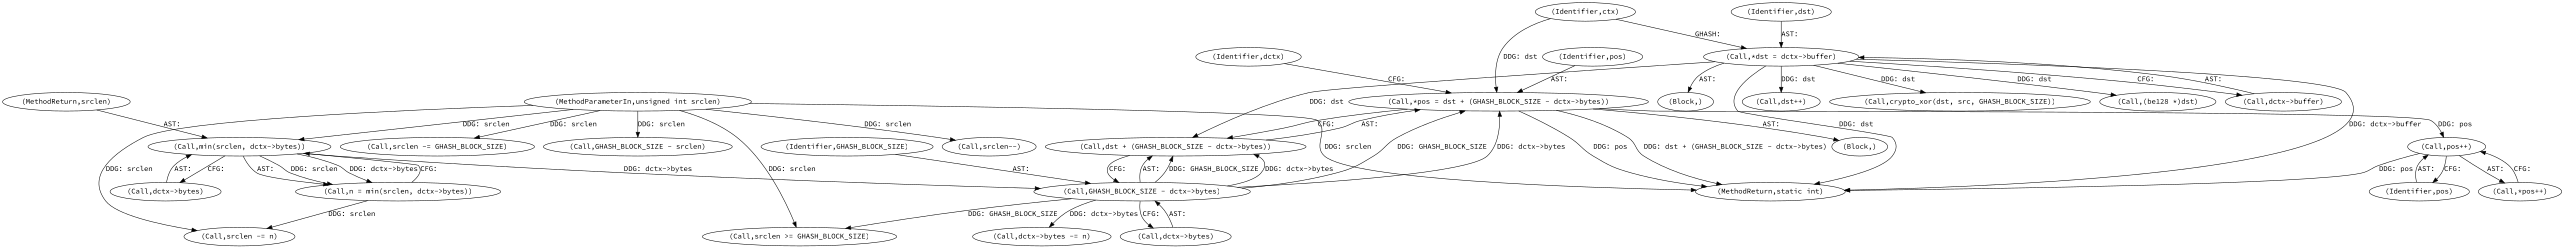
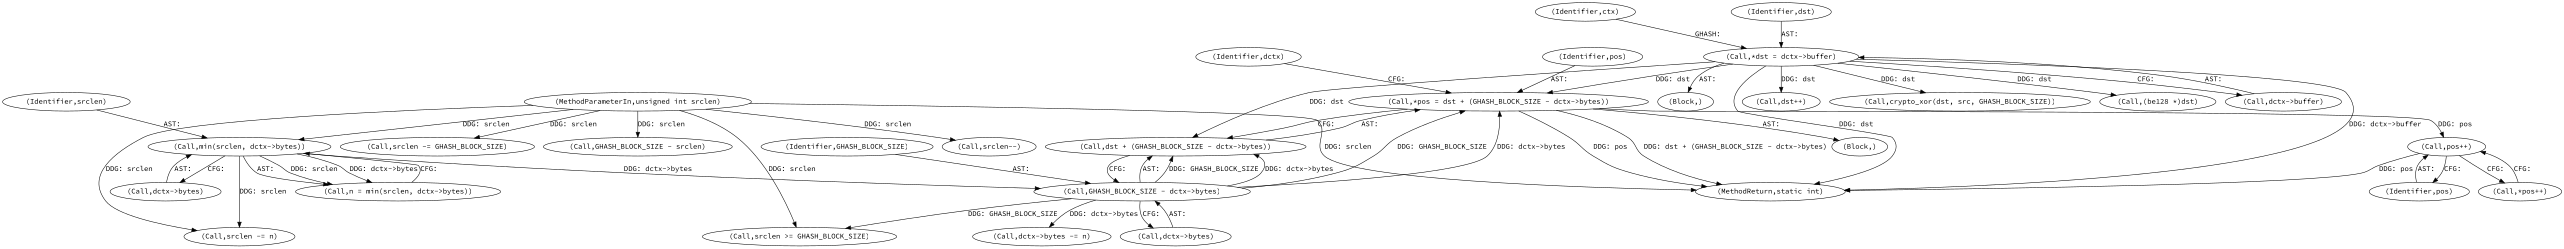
(1508, 42) -> (1643, 77)
(66, 102) -> (66, 102)
(2498, 169) -> (2498, 169)
(320, 214) -> (239, 189)
